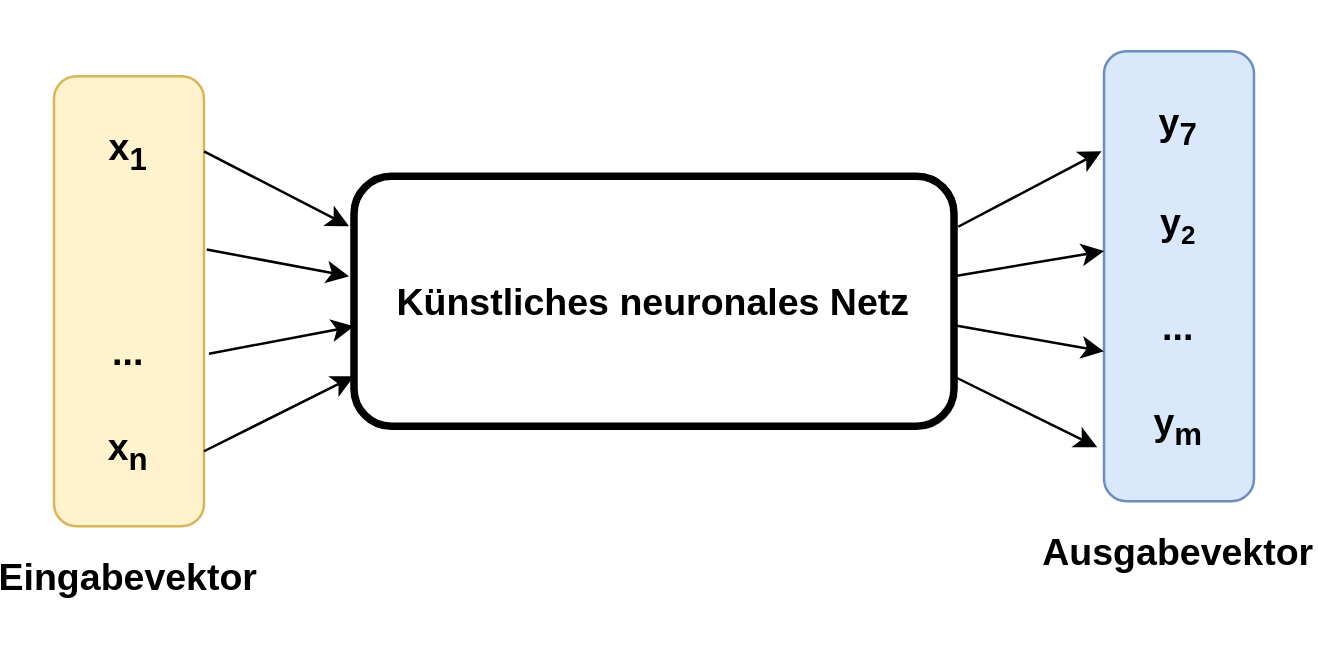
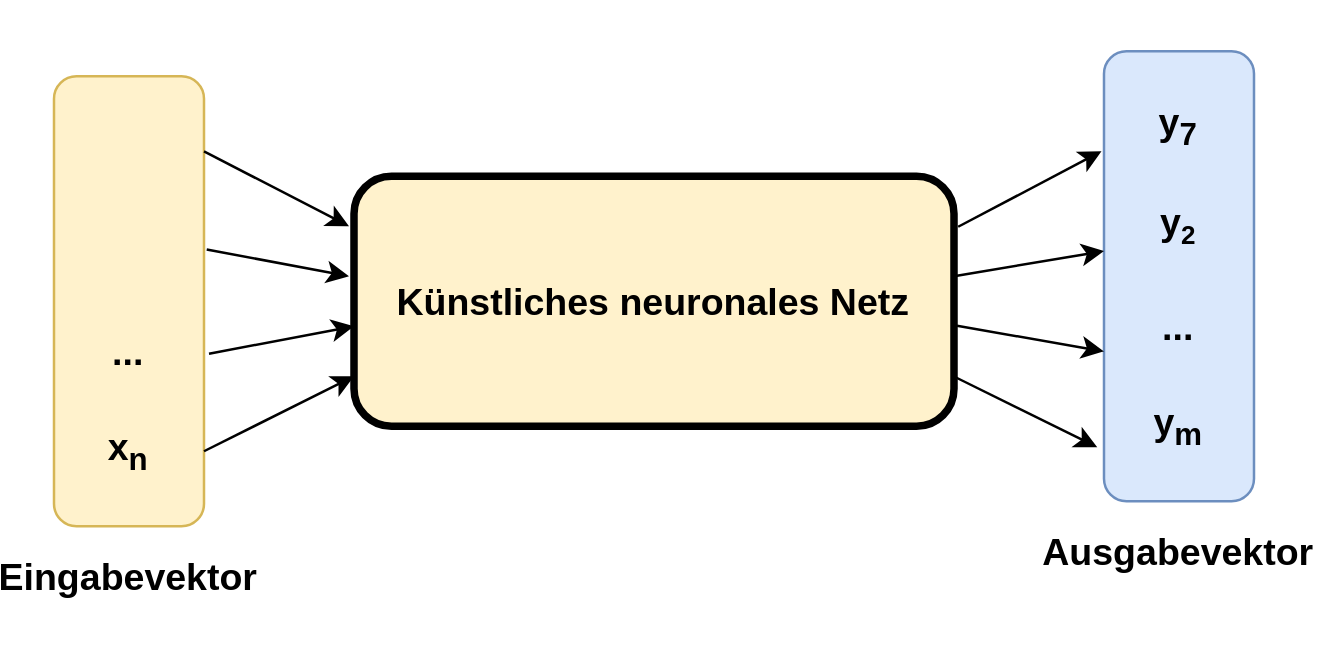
(129, 151) -> none
(654, 301) -> (654, 301)
